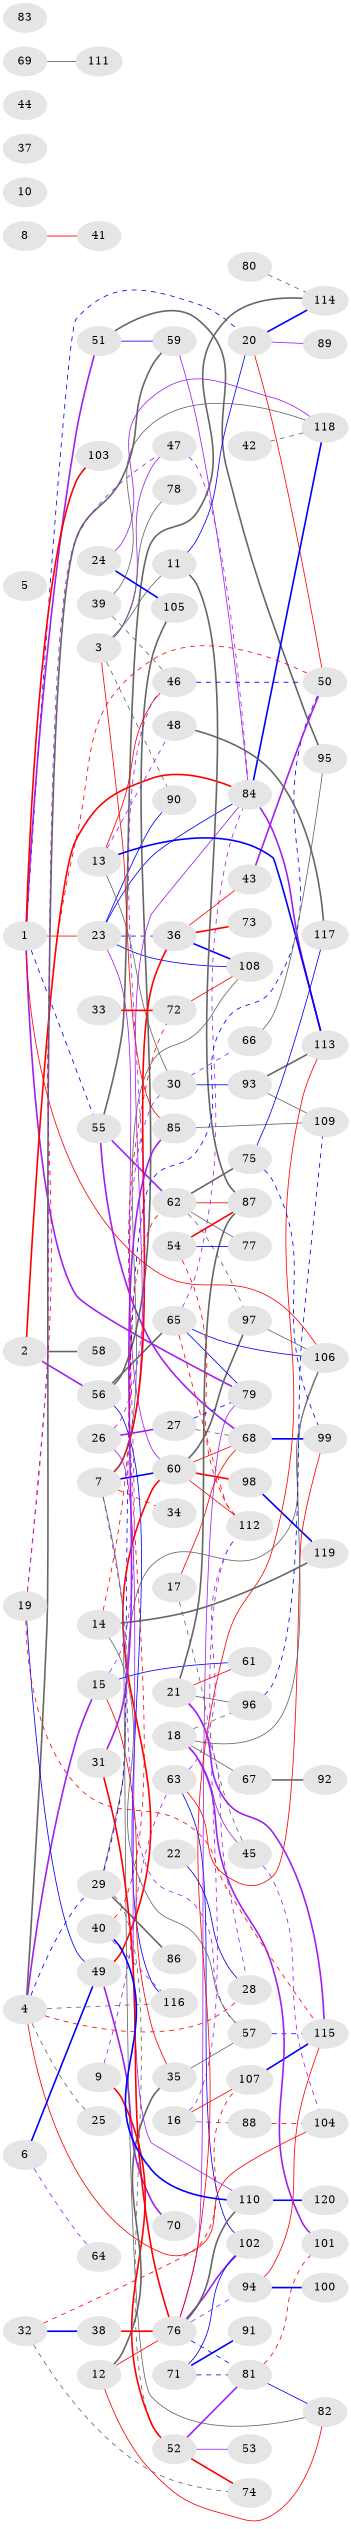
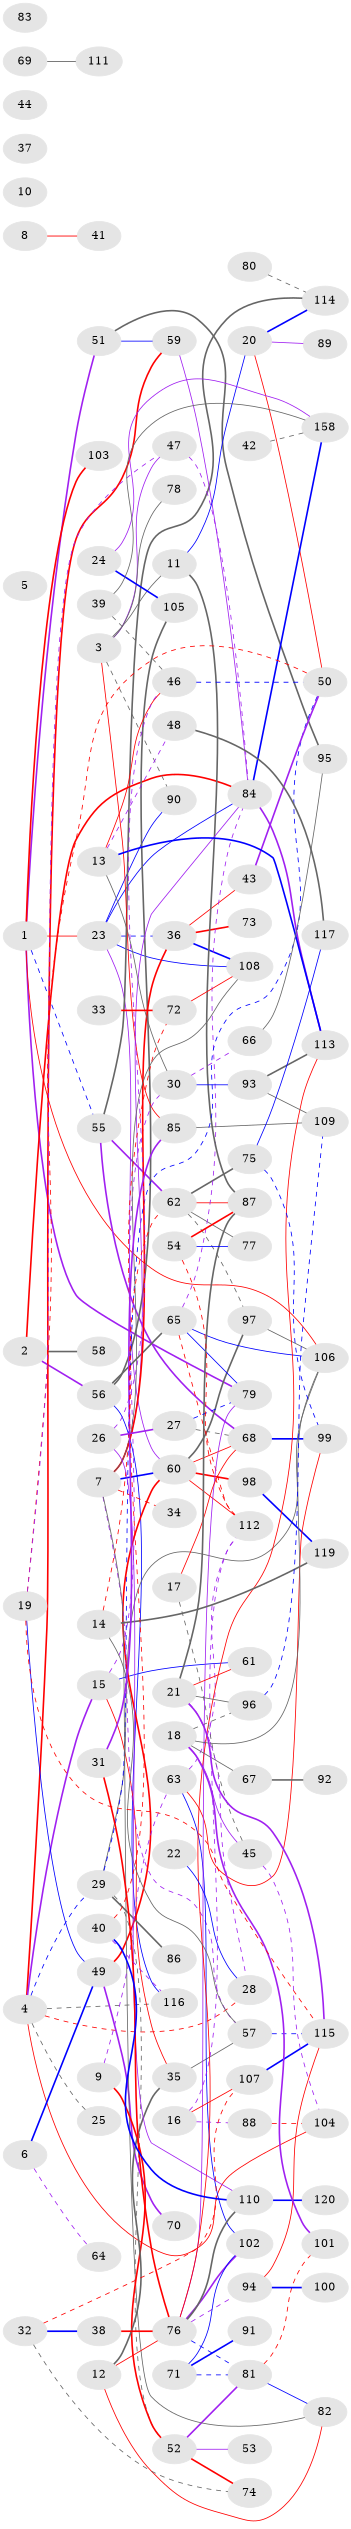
(325, 428) -> (325, 428)
(54, 530) -> none
(48, 1453) -> (48, 1453)
